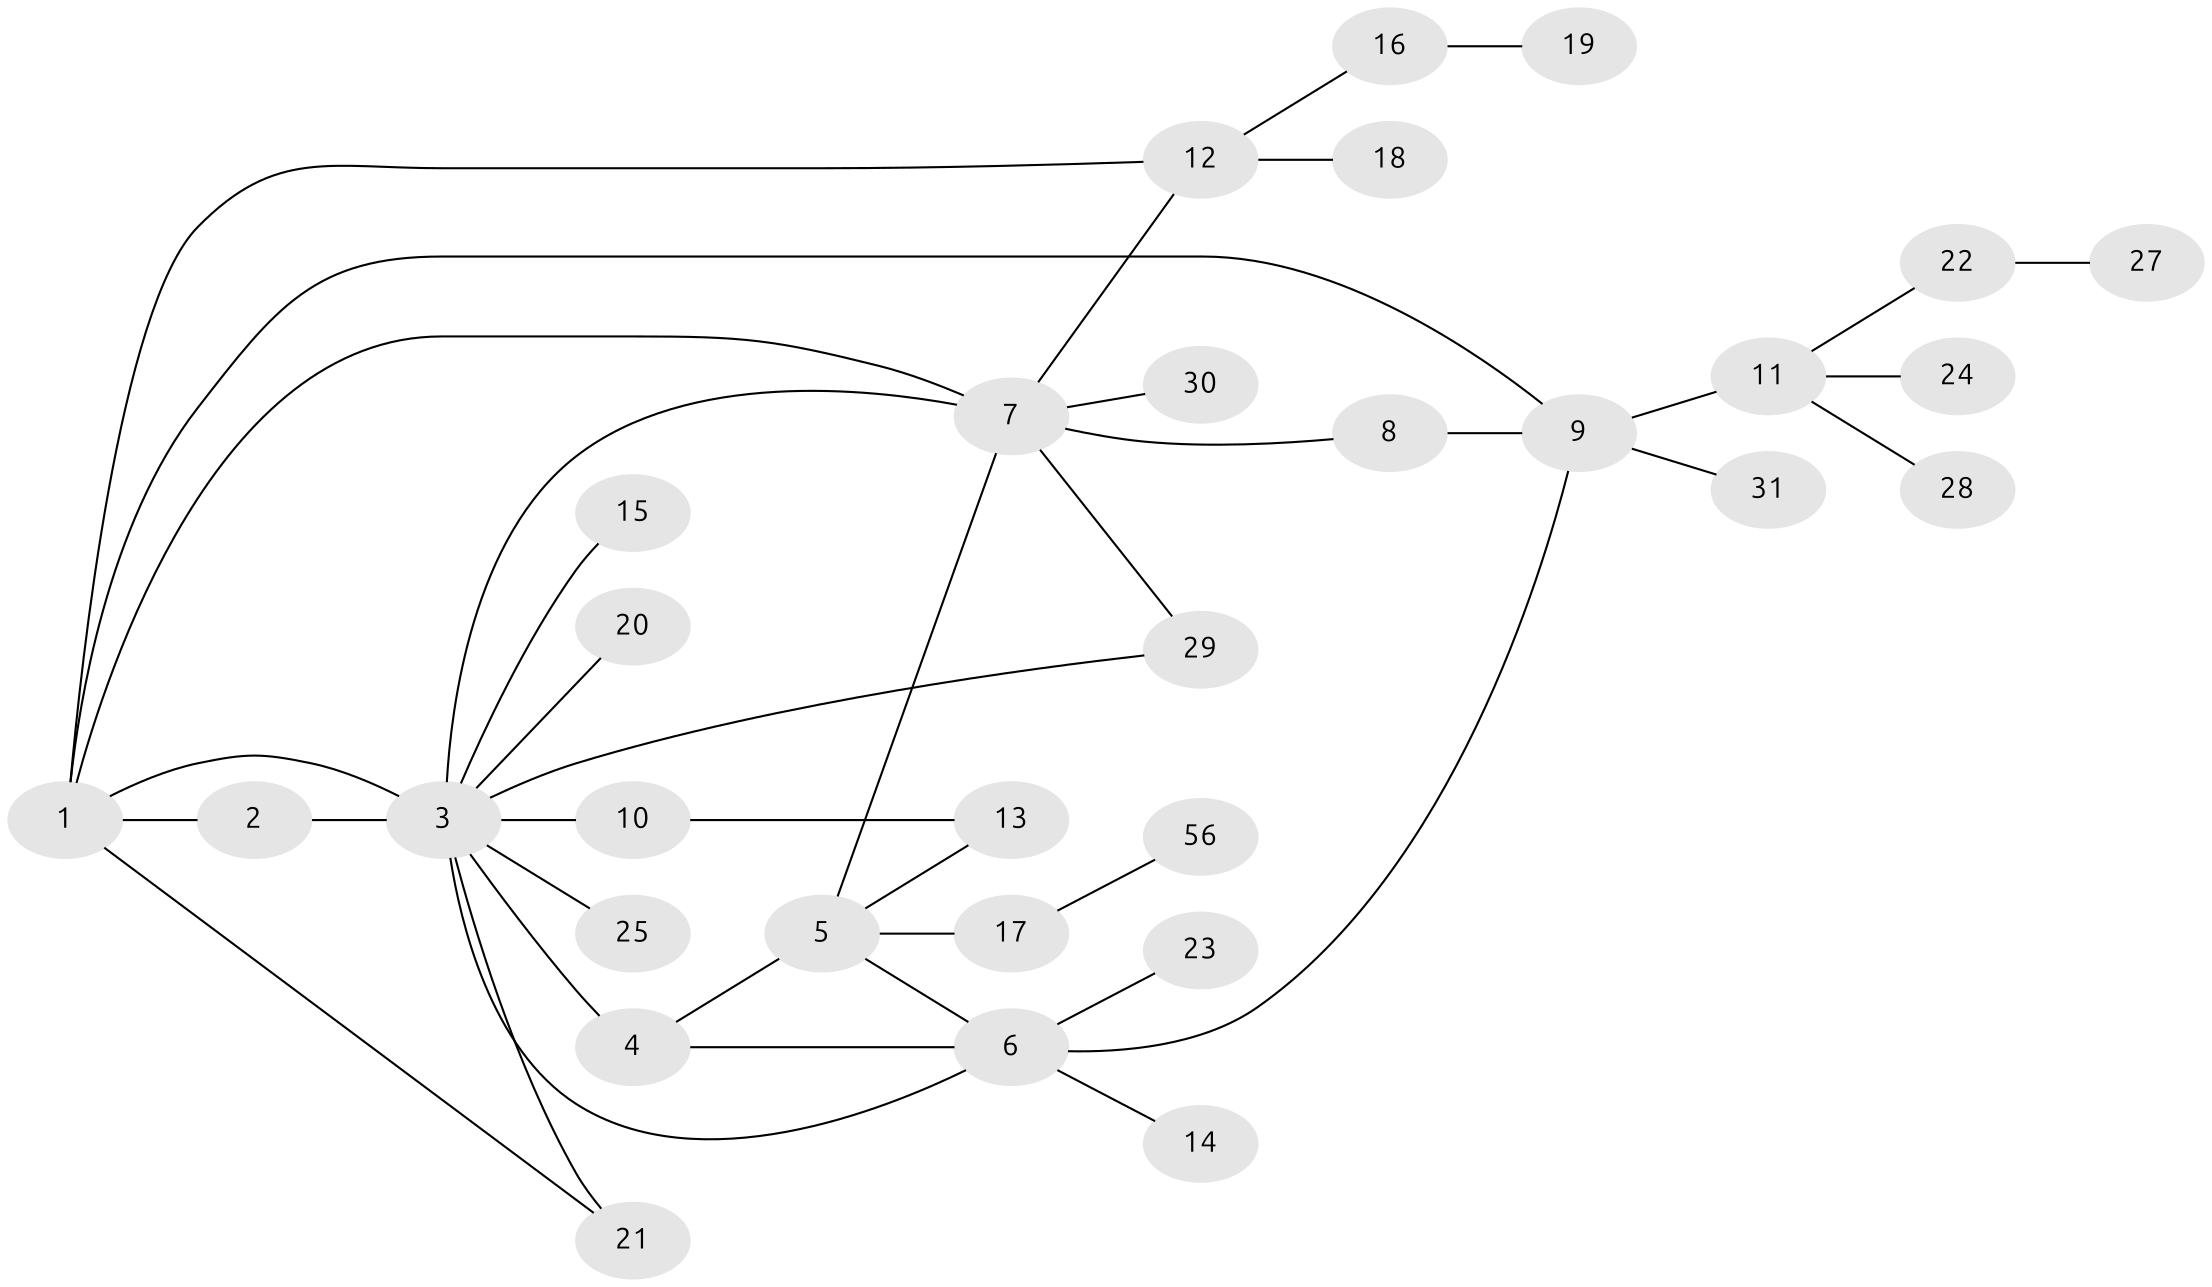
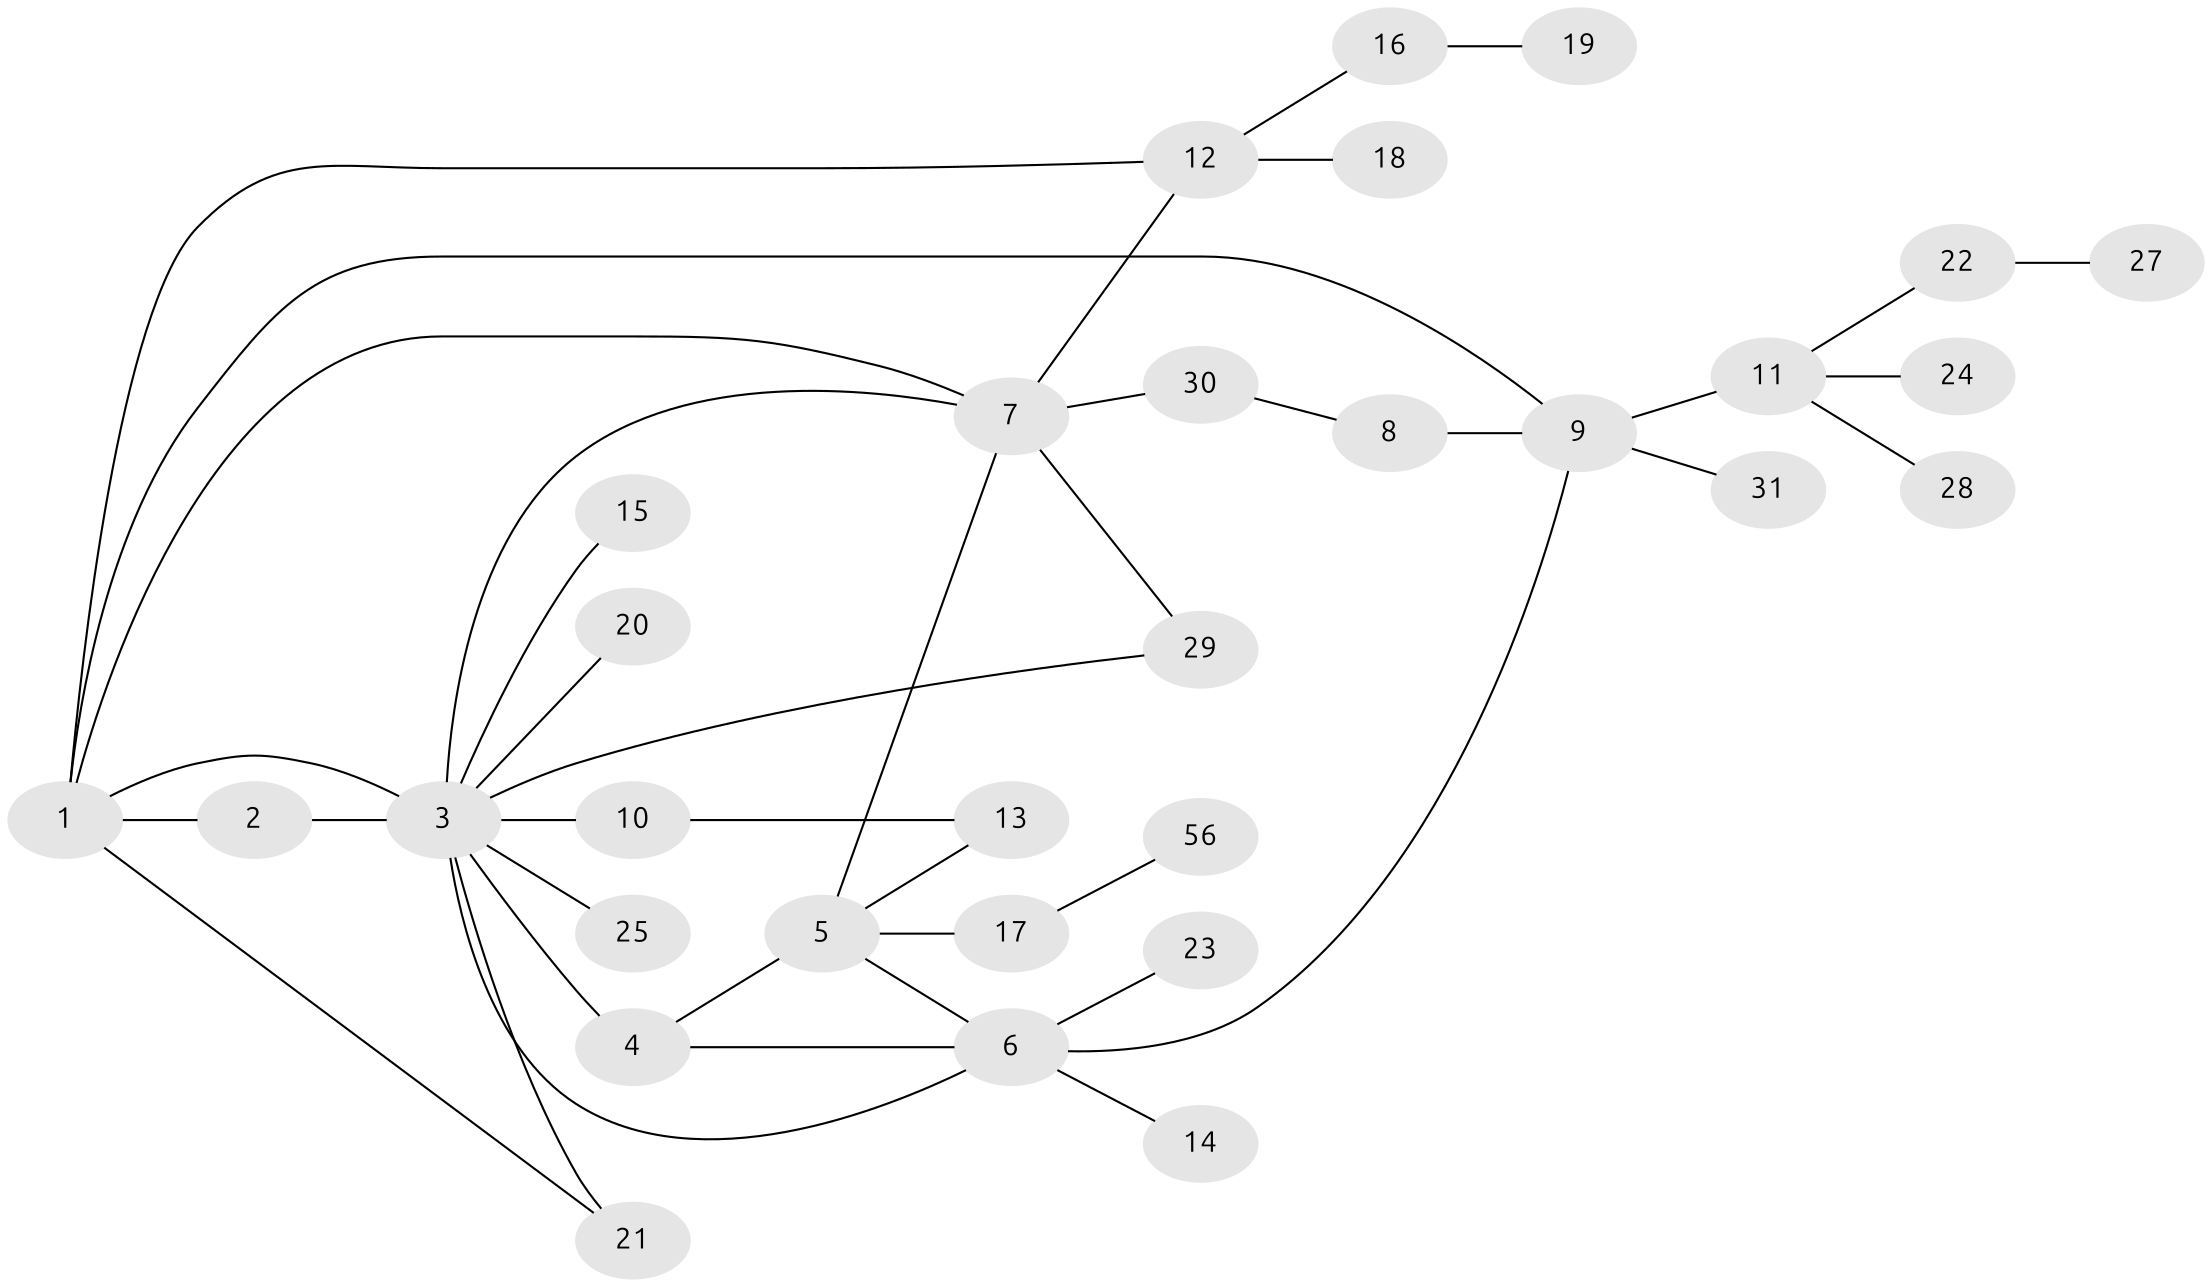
(1199, 444) -> (1295, 409)
